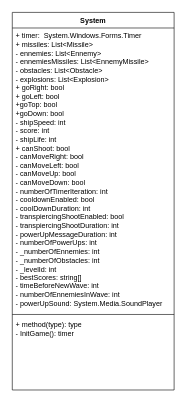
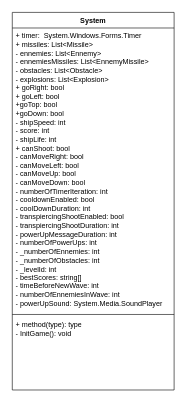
(53, 330) -> (53, 330)
